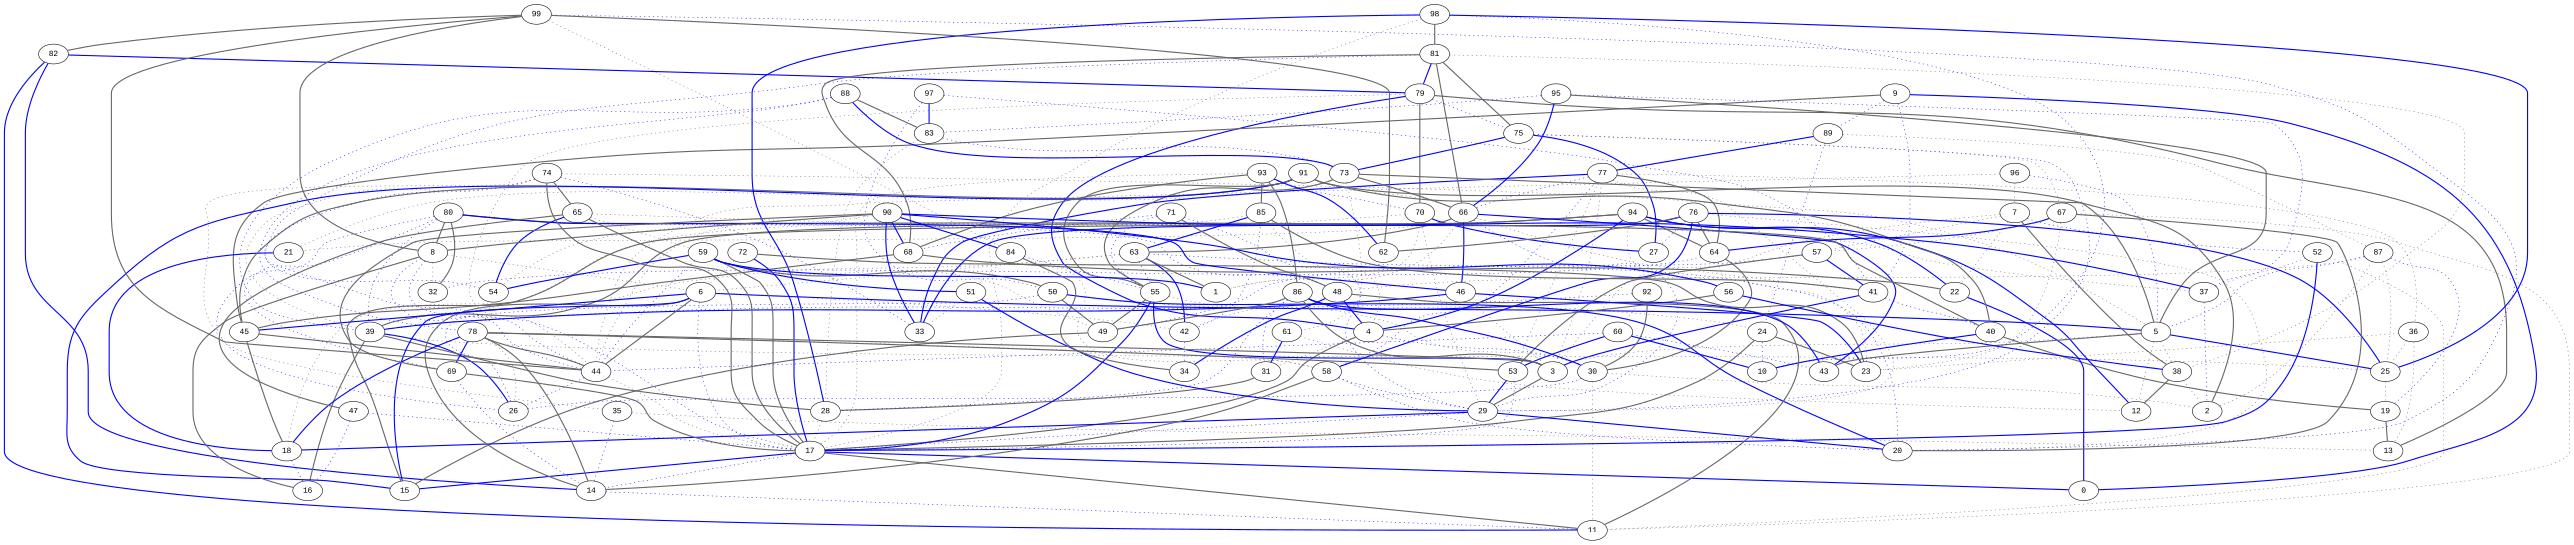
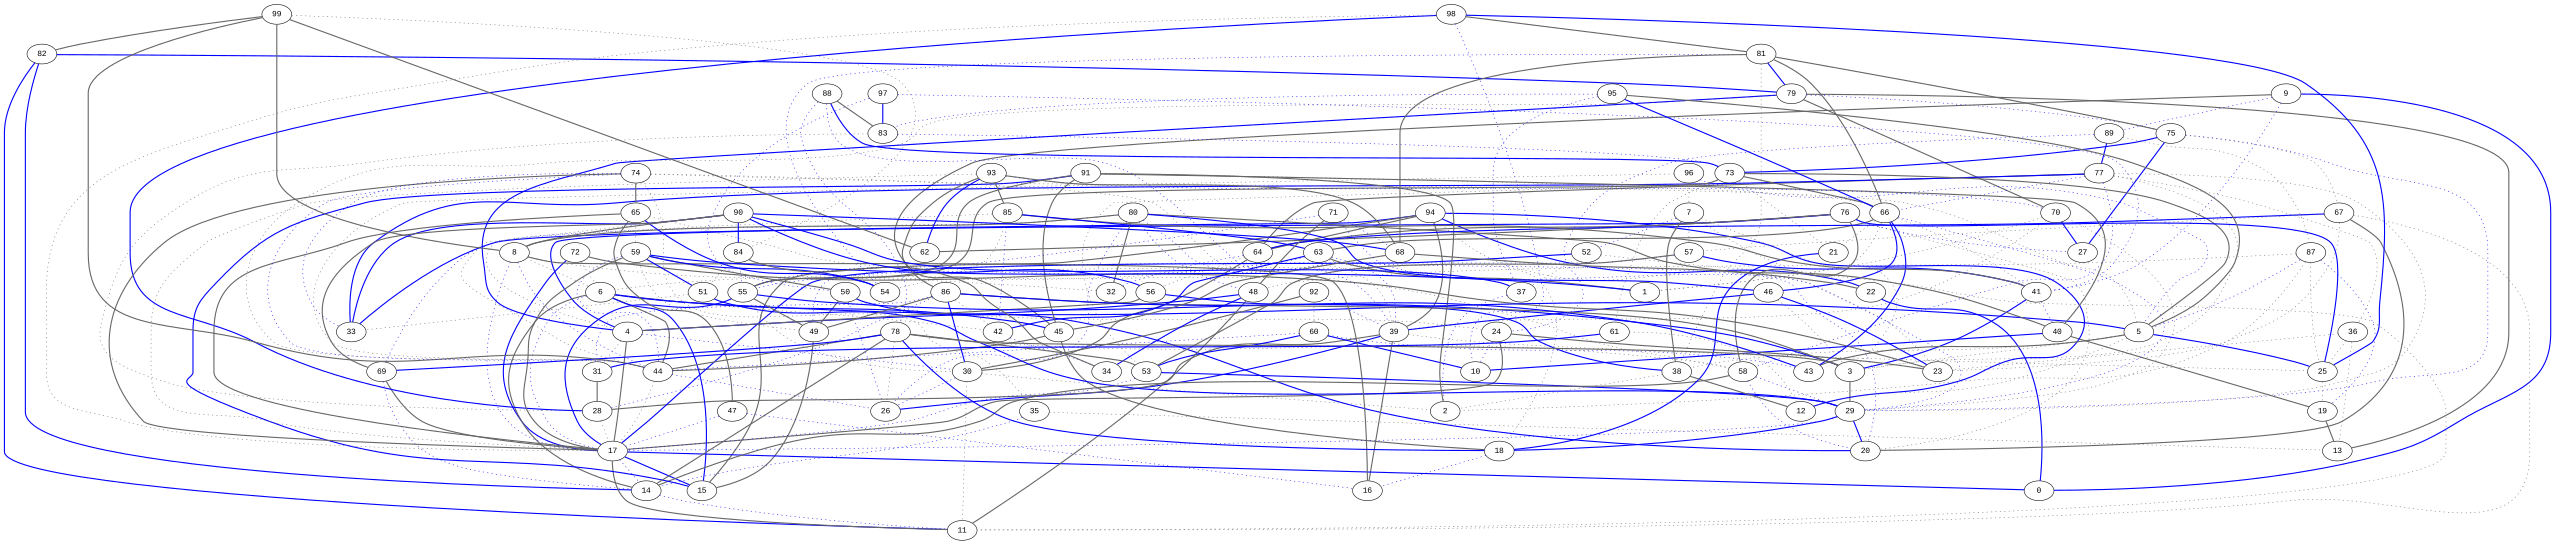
(1918, 53) -> none
(1555, 292) -> (1781, 270)
